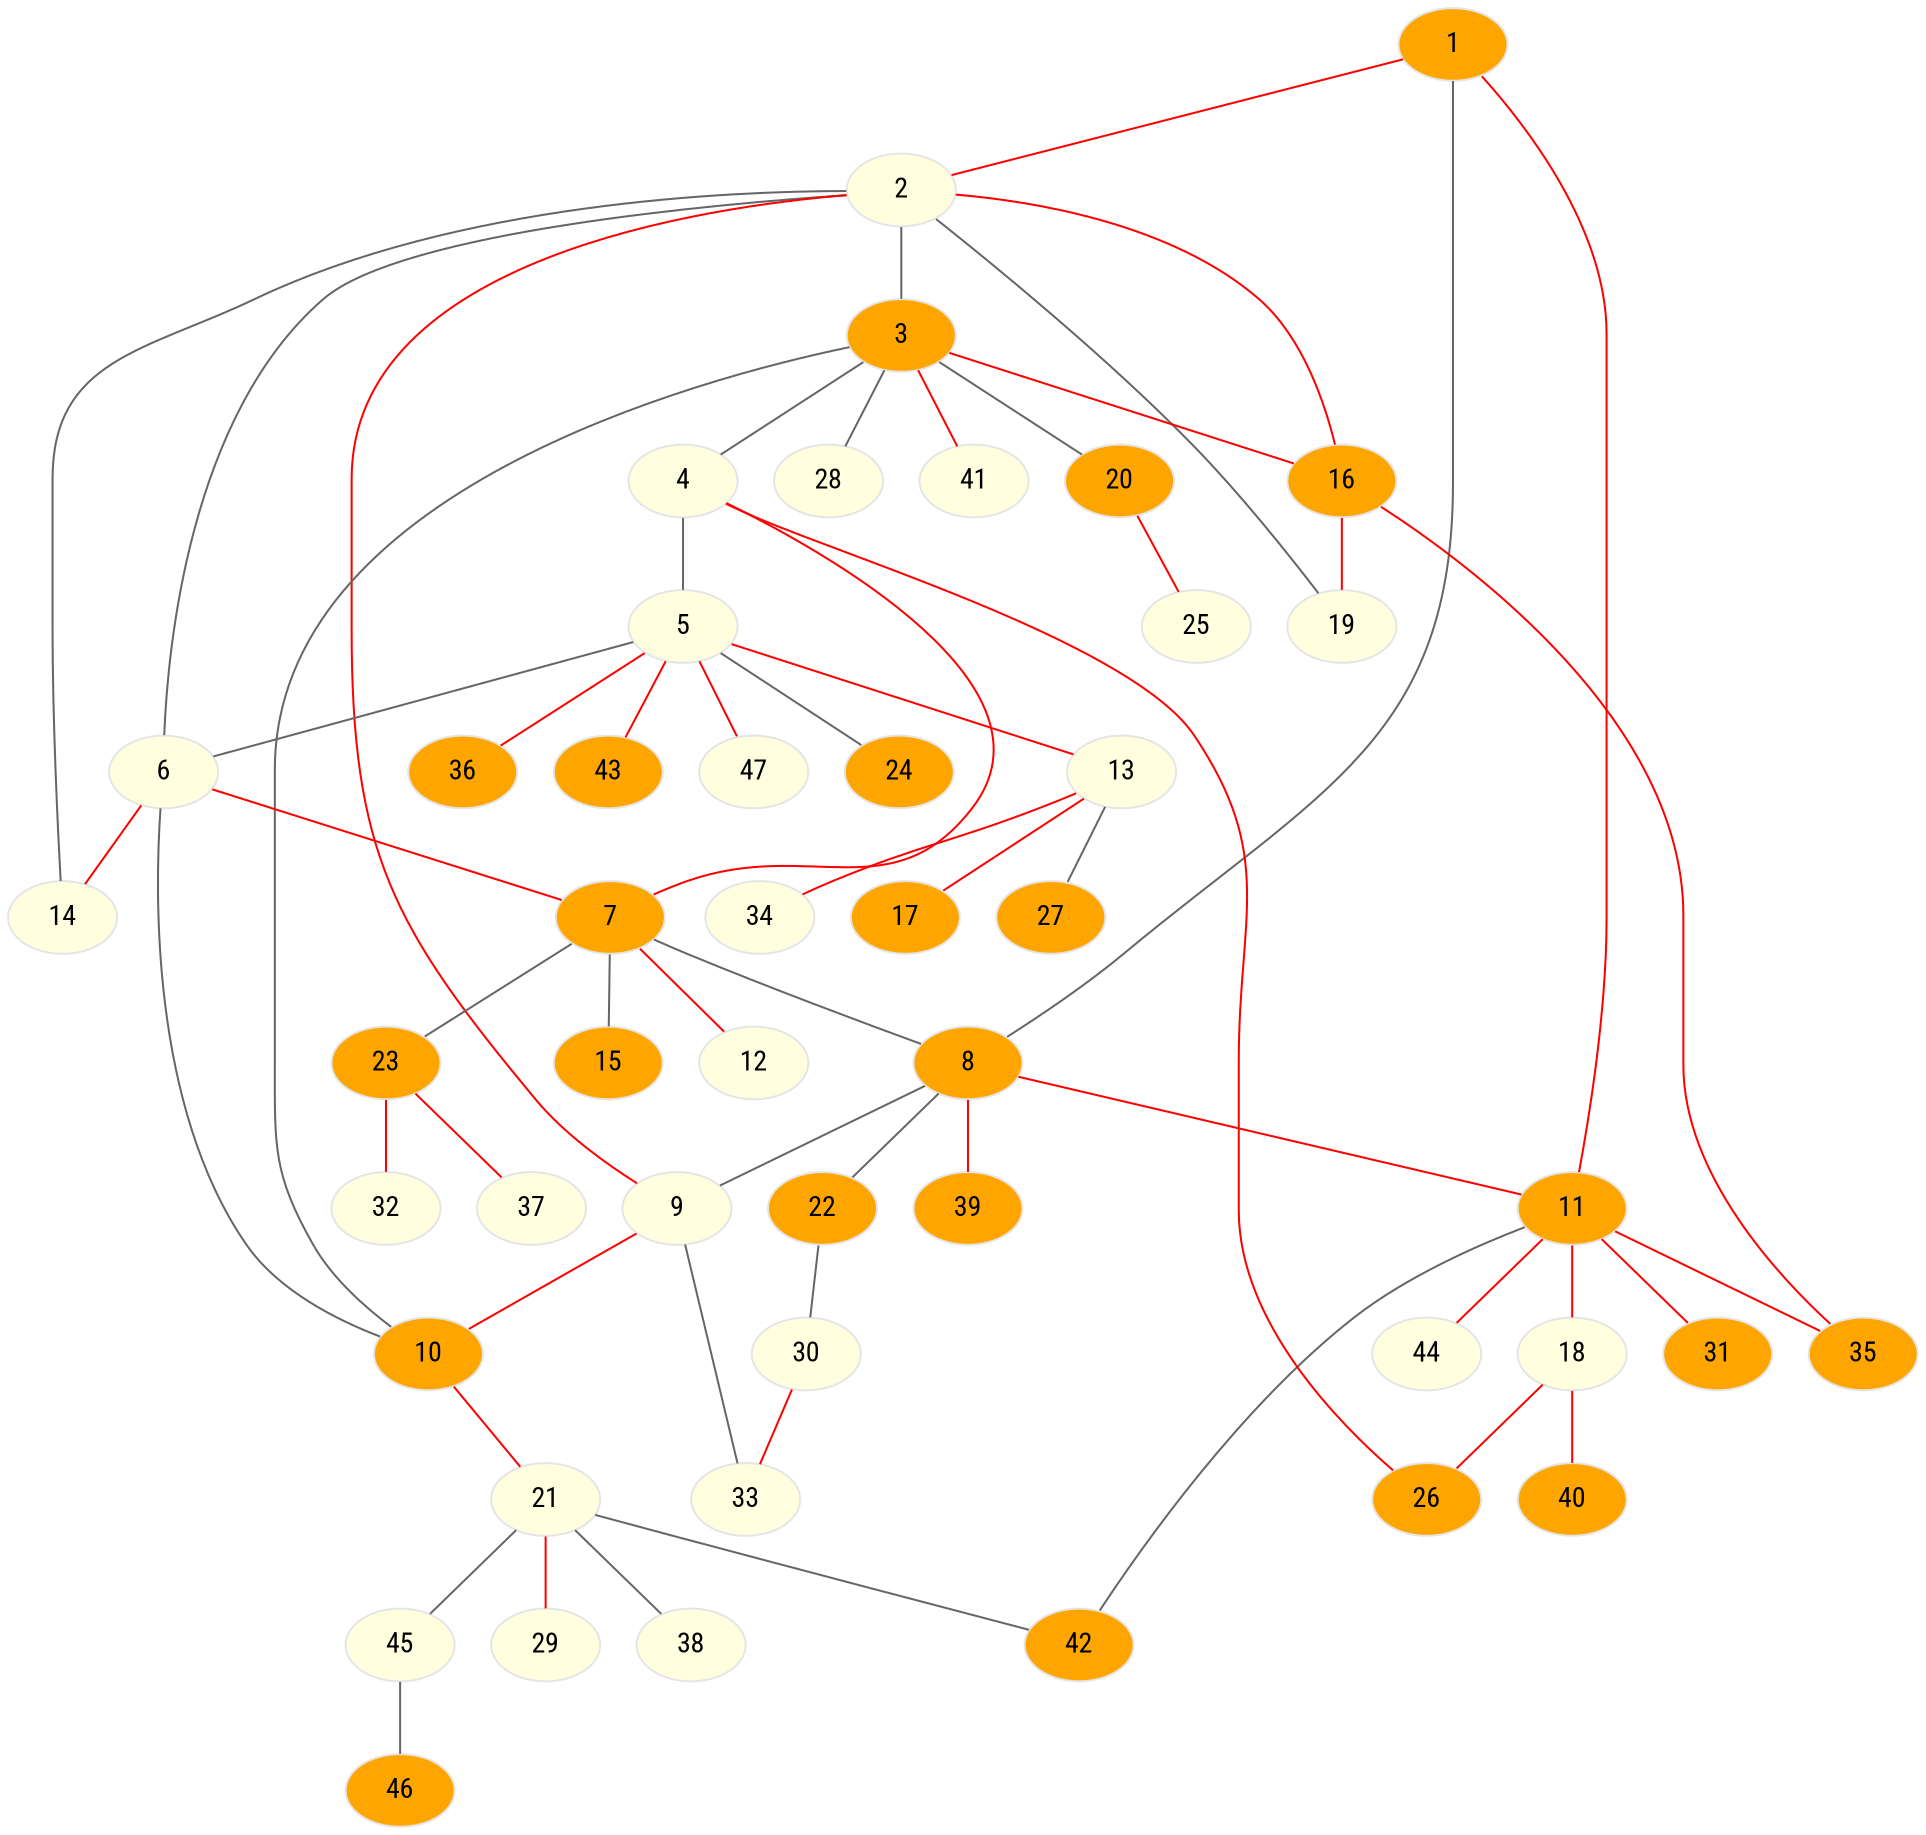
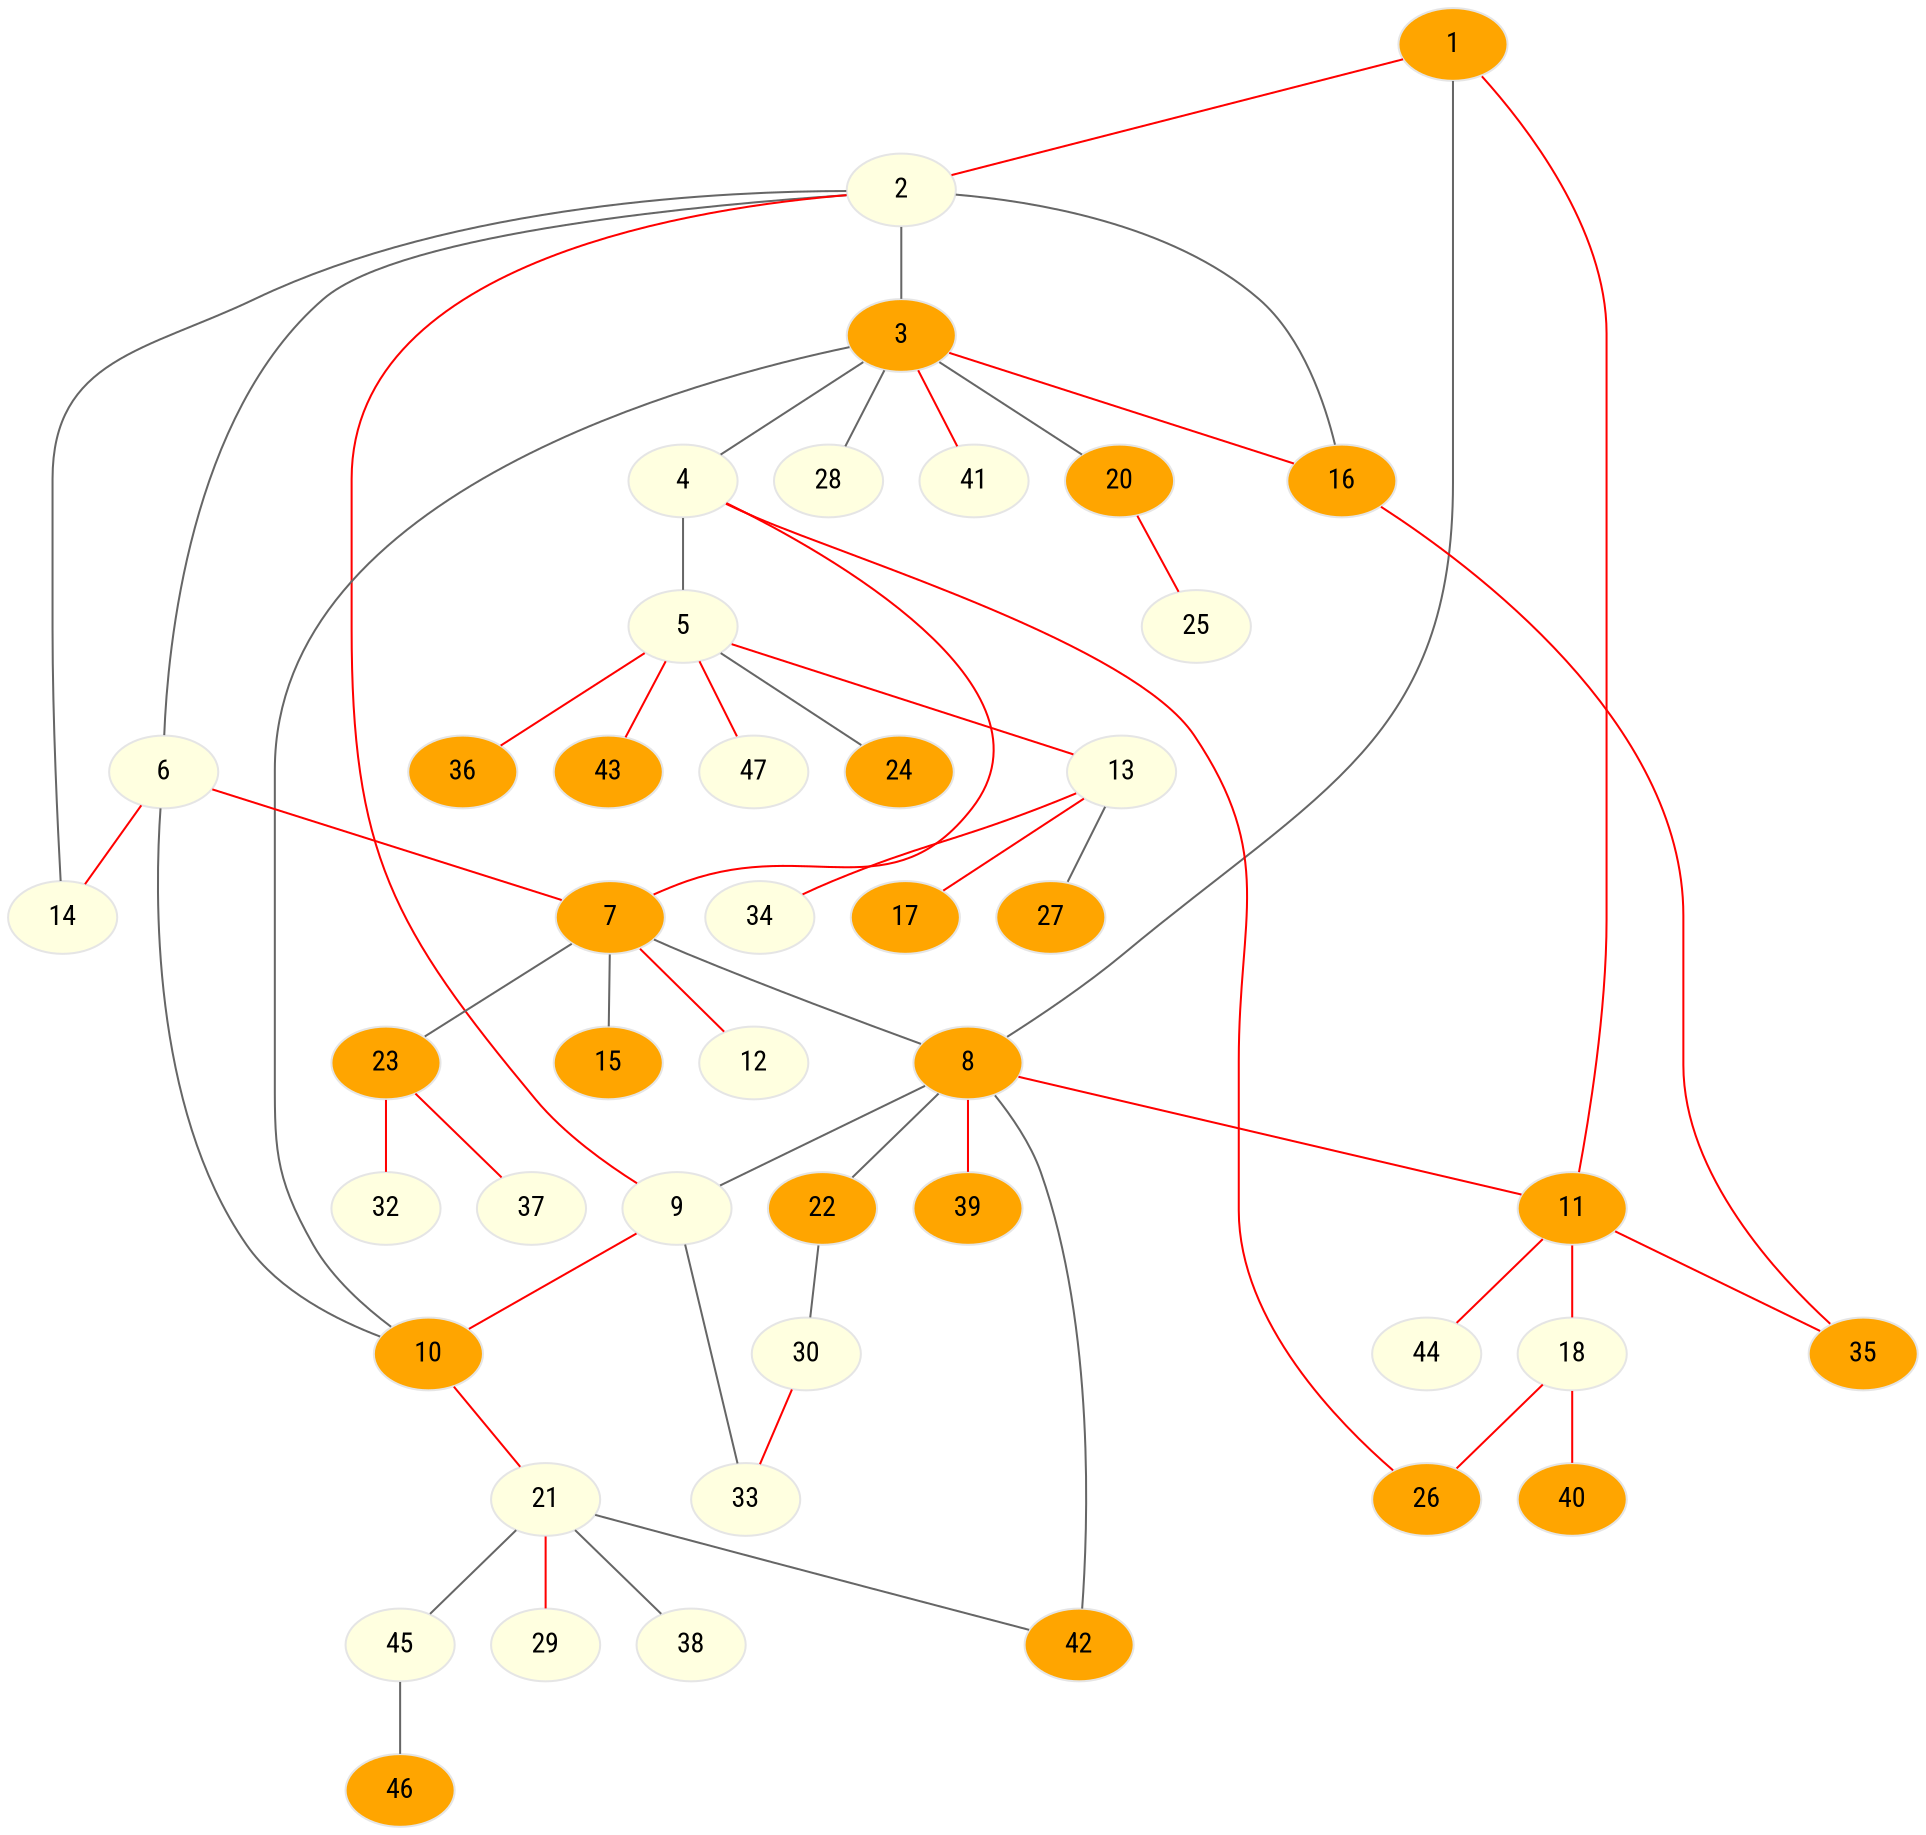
(1193, 256) -> (1193, 256)
(1342, 626) -> none
(423, 699) -> none
(1718, 1354) -> none
(1281, 1383) -> (1078, 1344)
